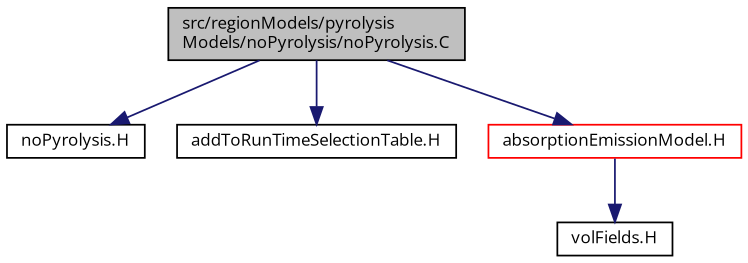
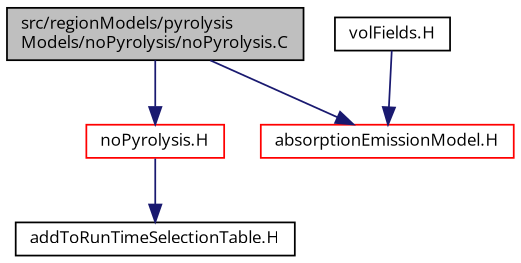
(317, 84) -> (155, 181)
(76, 141) -> (155, 141)
(615, 181) -> (390, 79)
